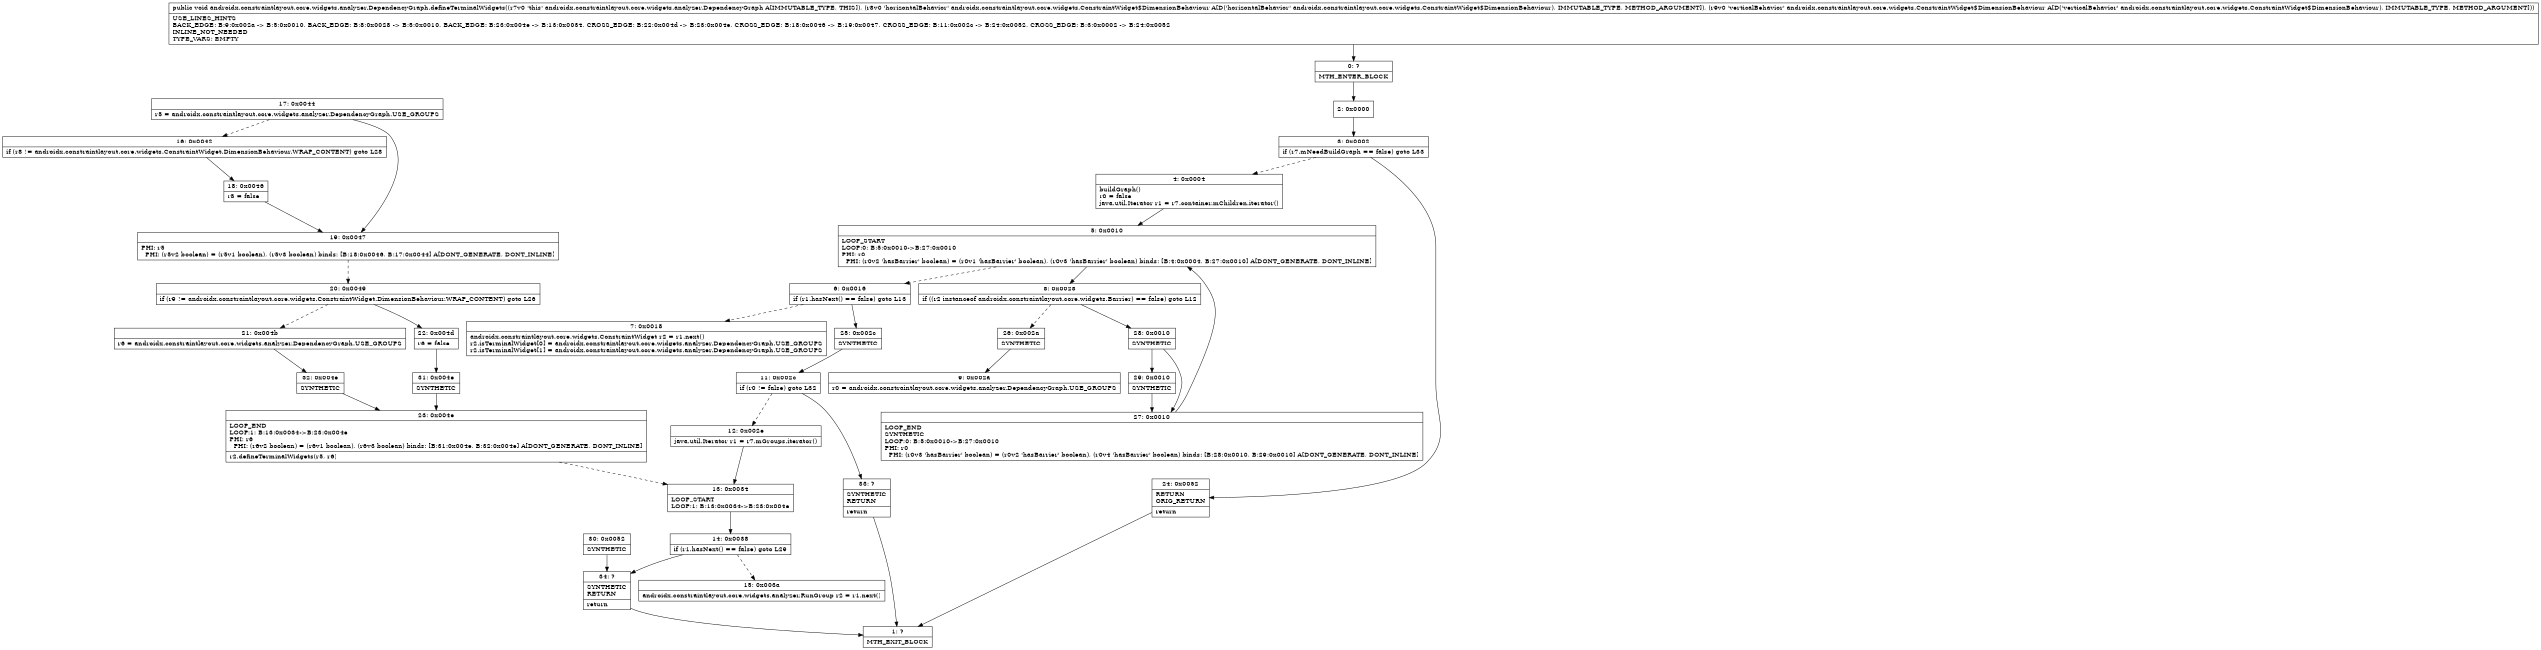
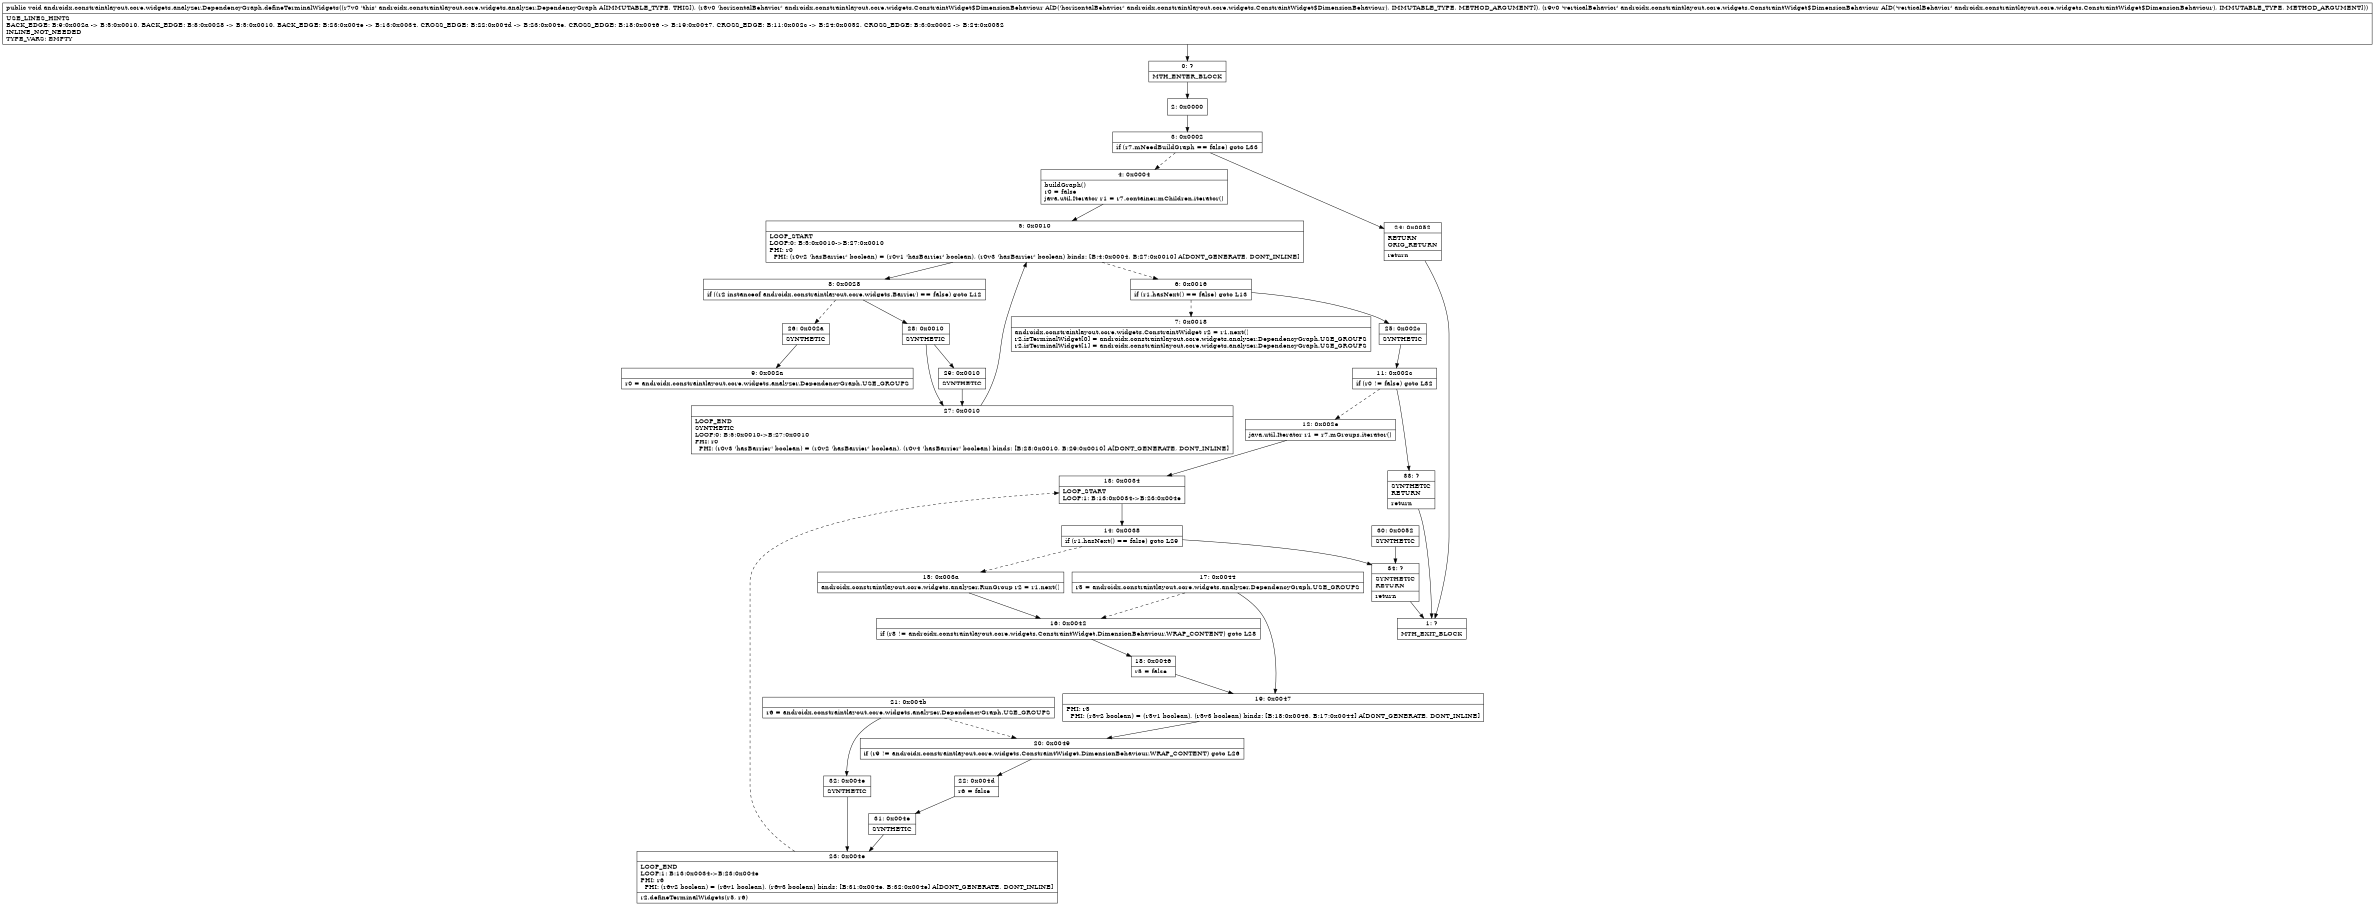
(348, 270) -> (1156, 729)
(306, 315) -> (978, 728)
none -> (1002, 605)
